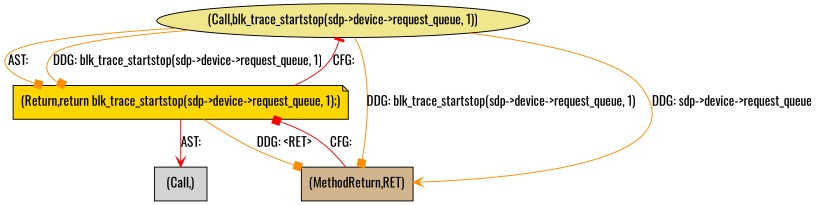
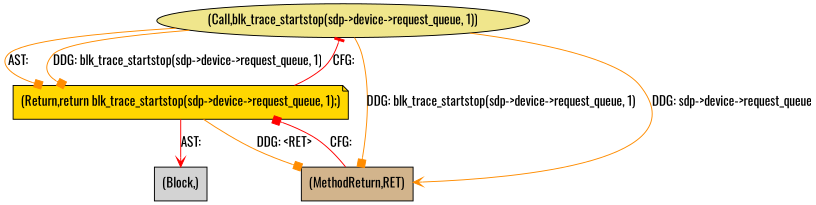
(181, 184) -> (181, 184)
